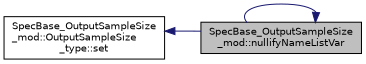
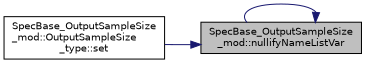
(188, 31) -> (178, 45)
